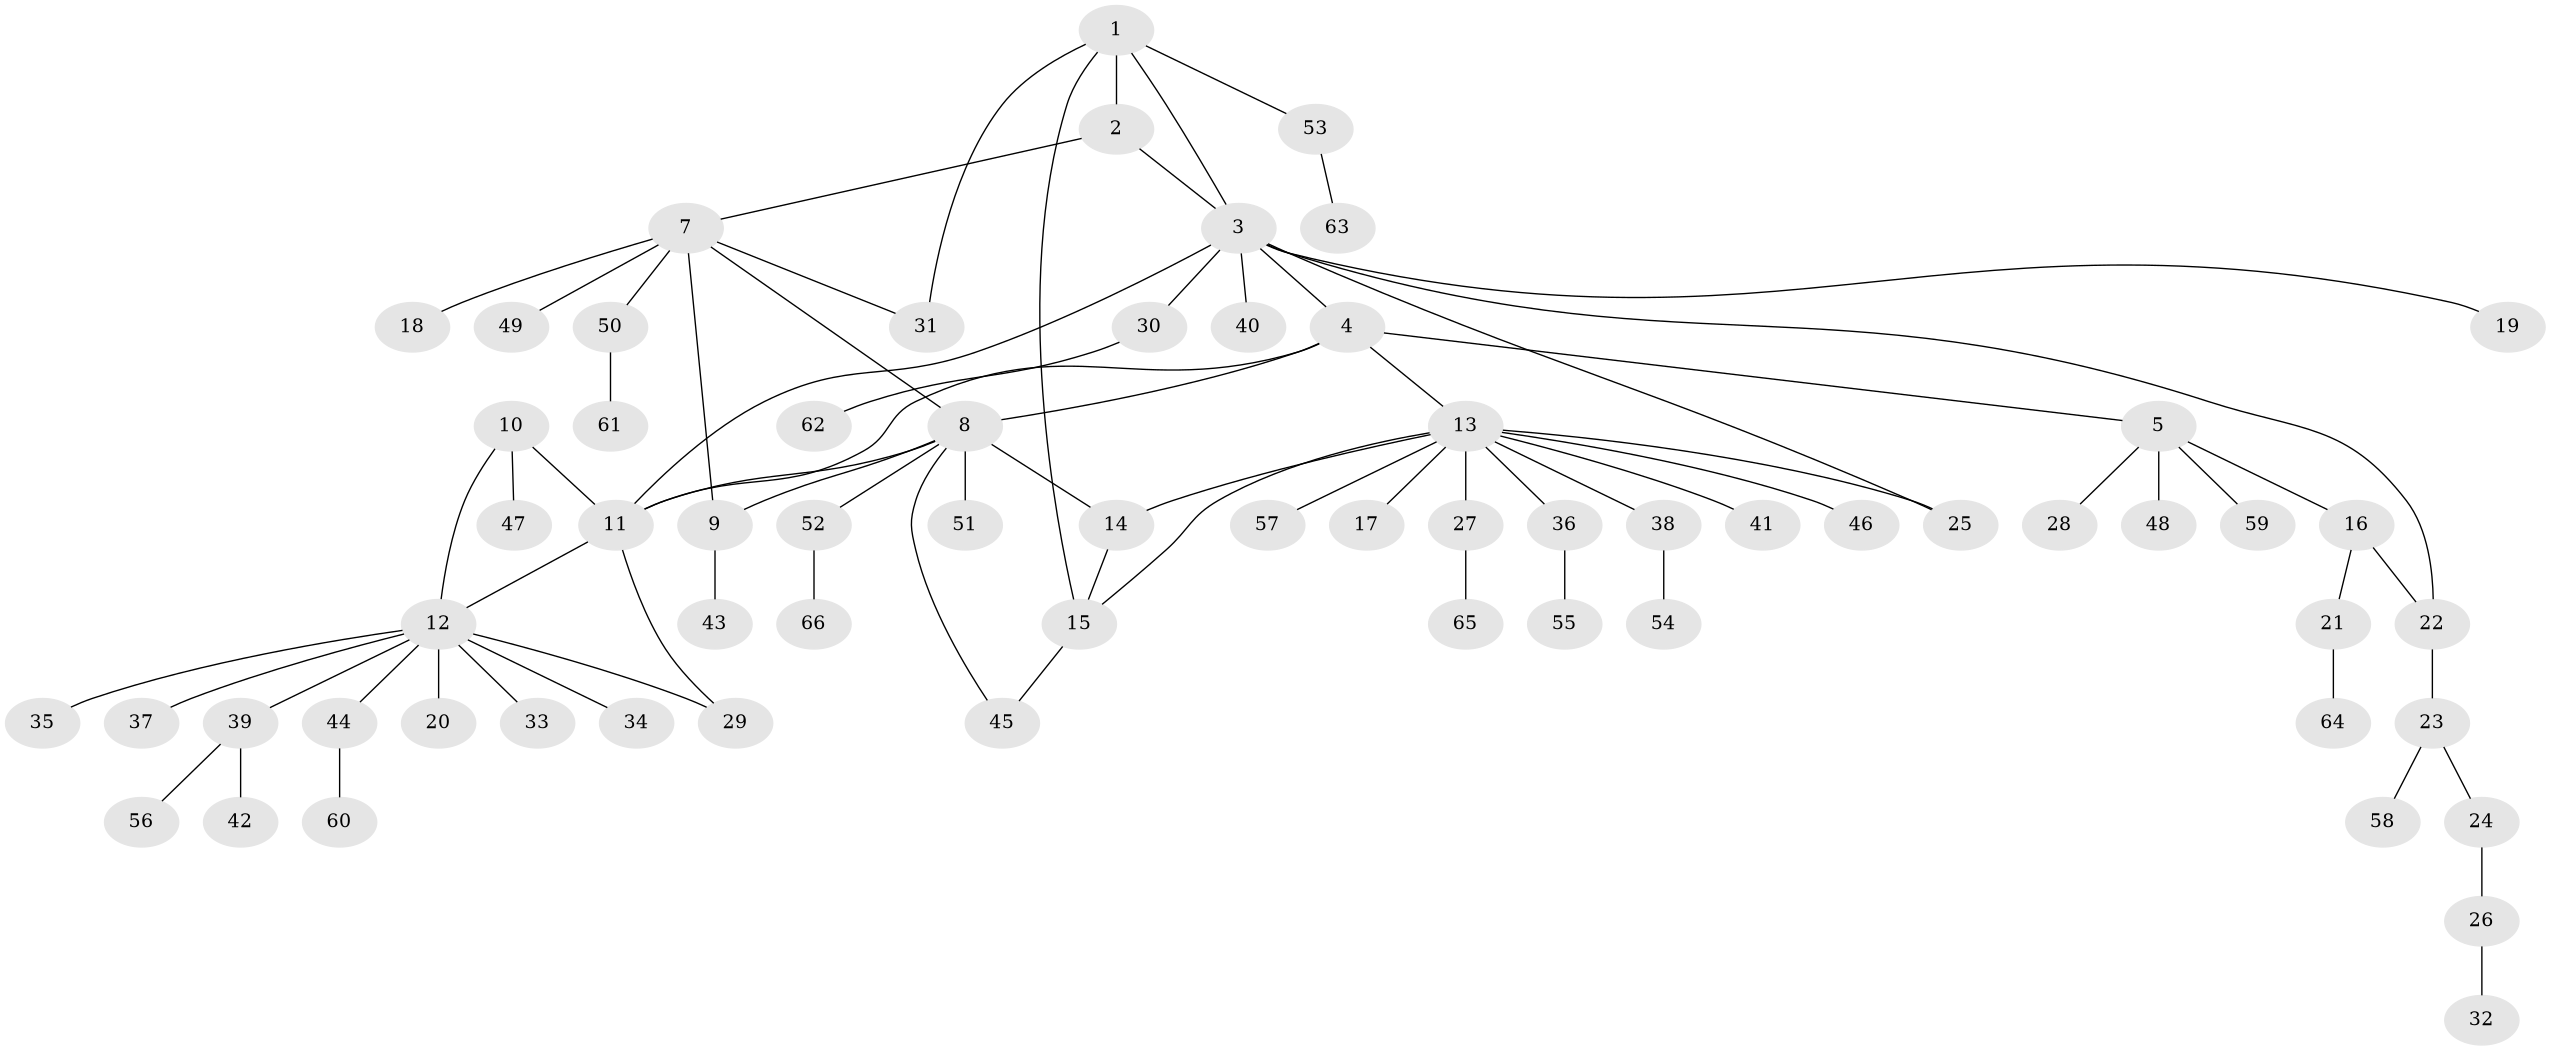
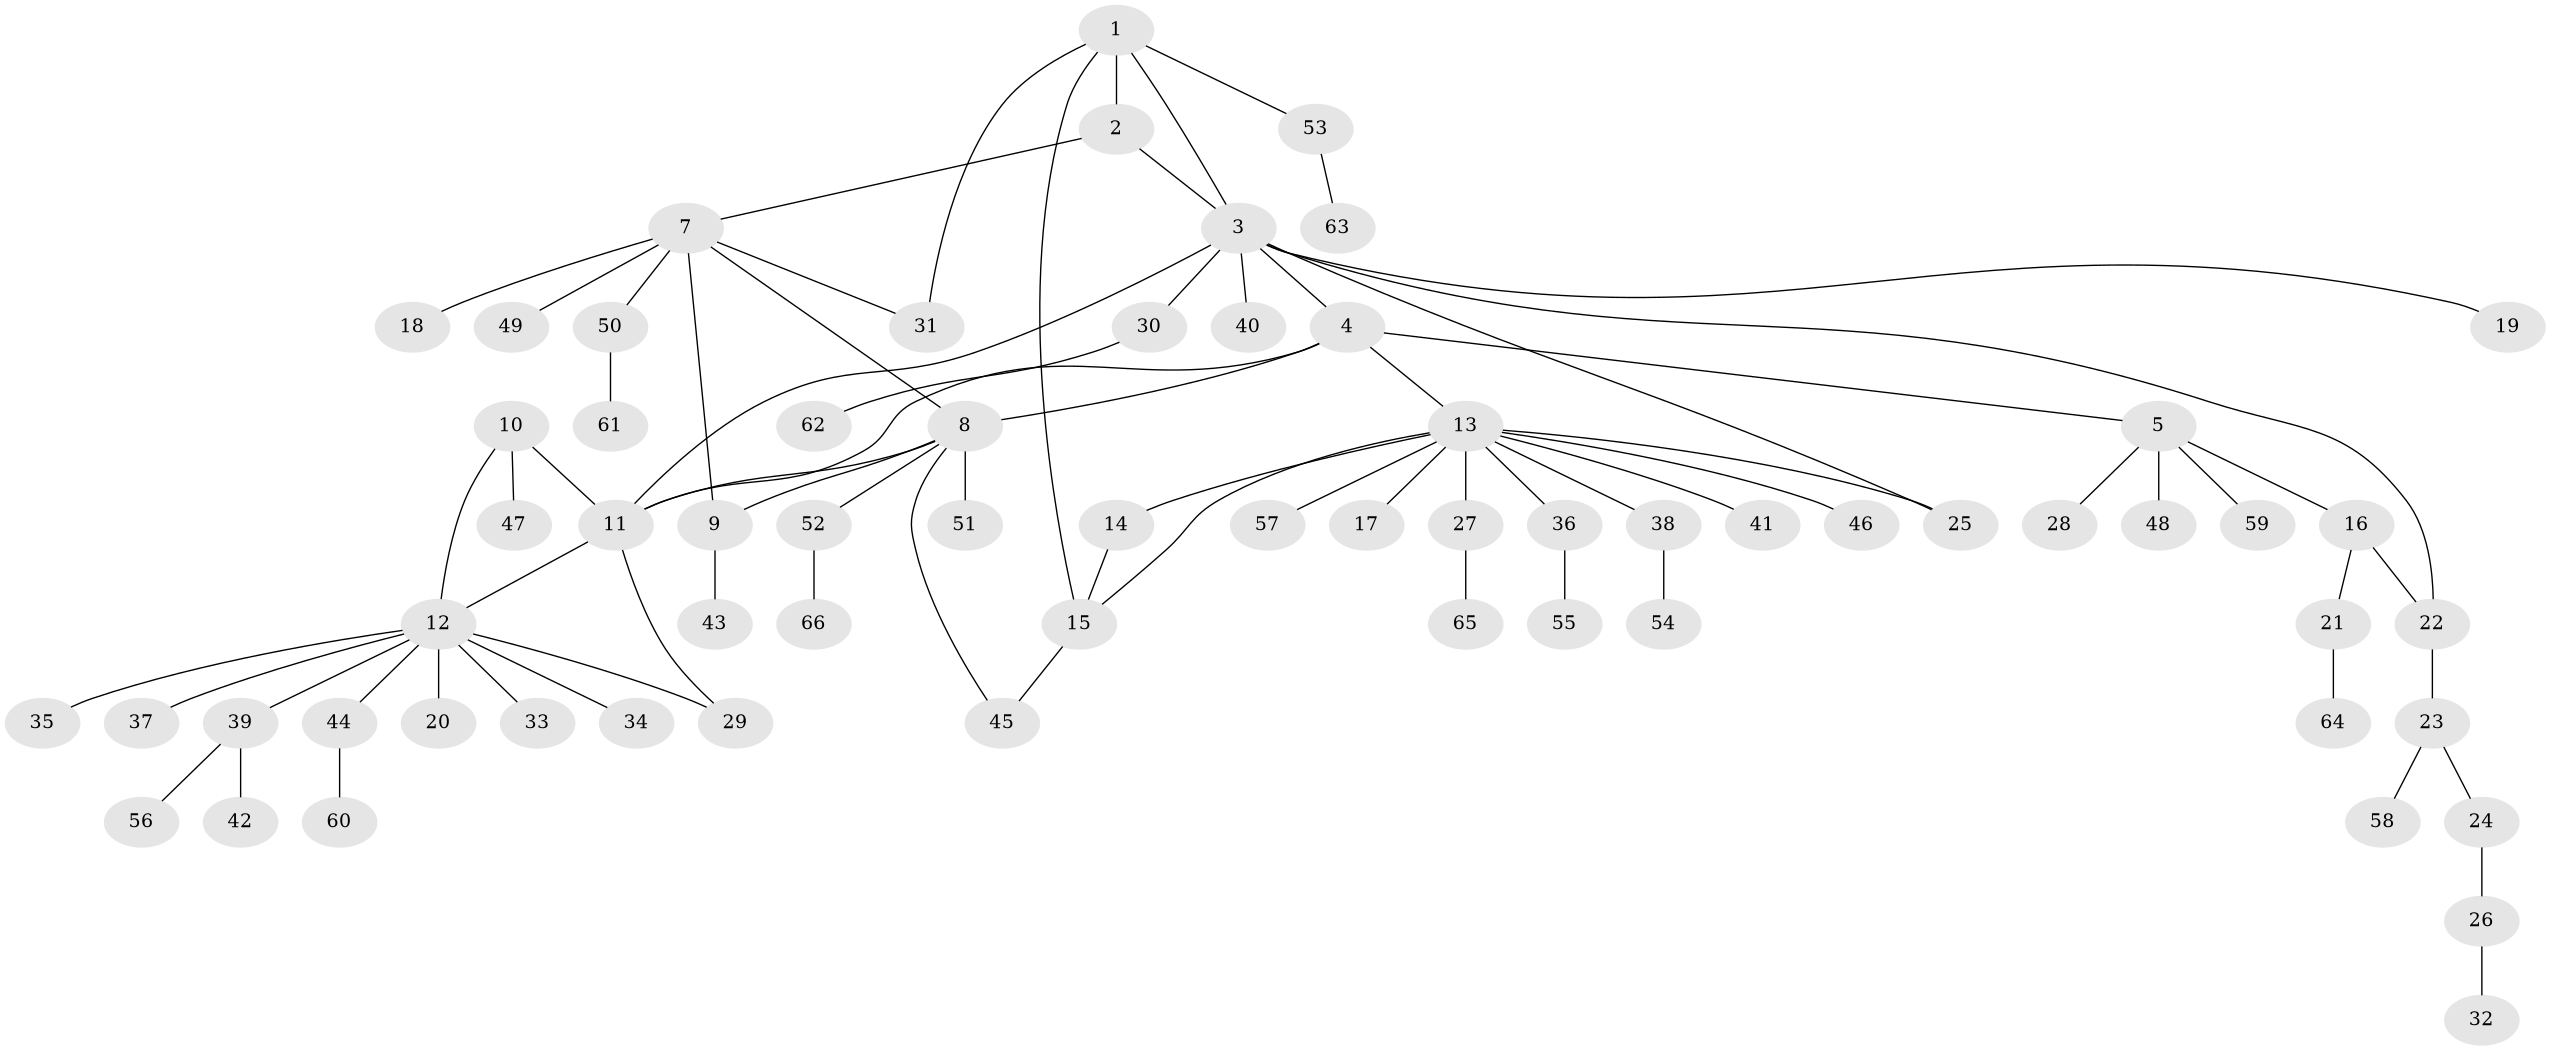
(1041, 476) -> none
